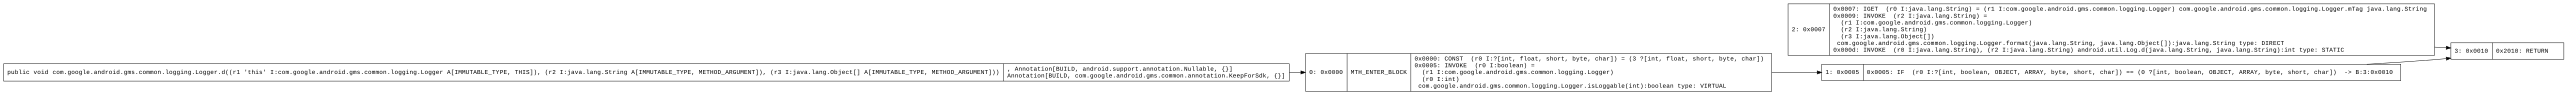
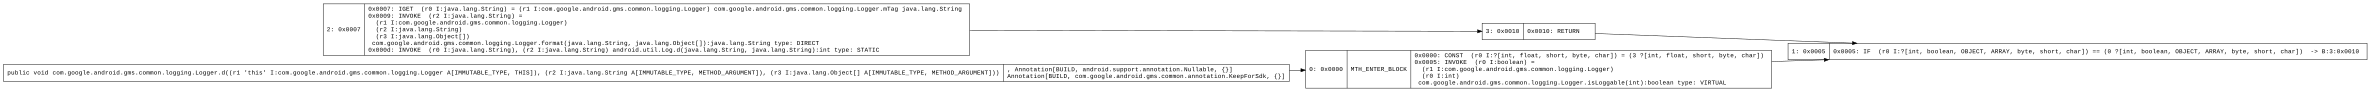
(2528, 51) -> (1559, 31)
(2407, 62) -> (1724, 38)
